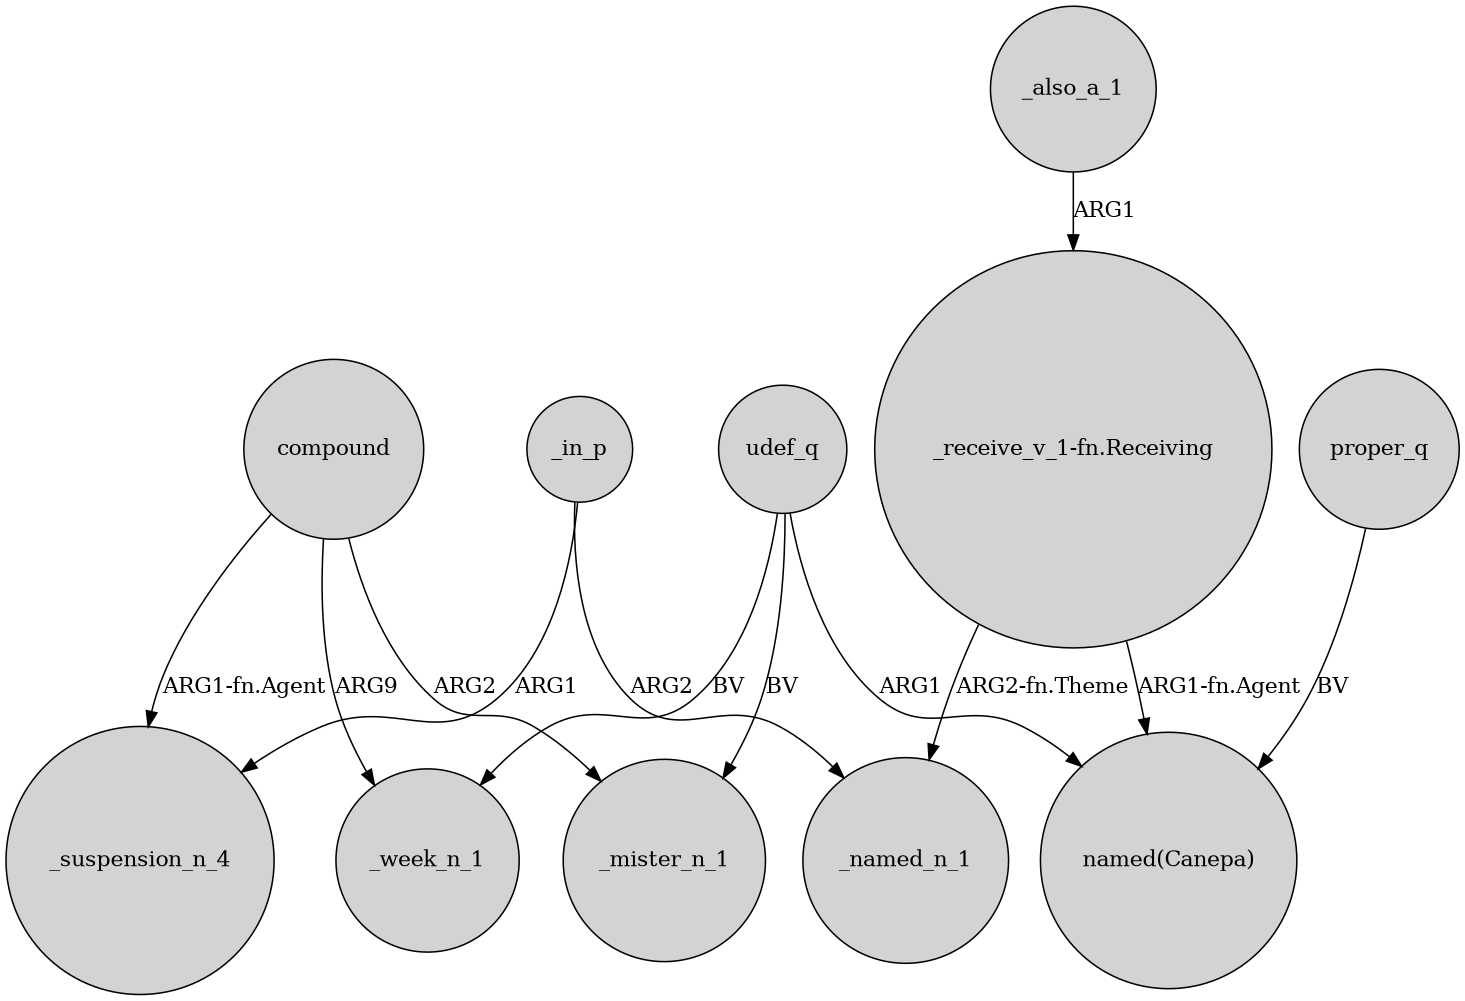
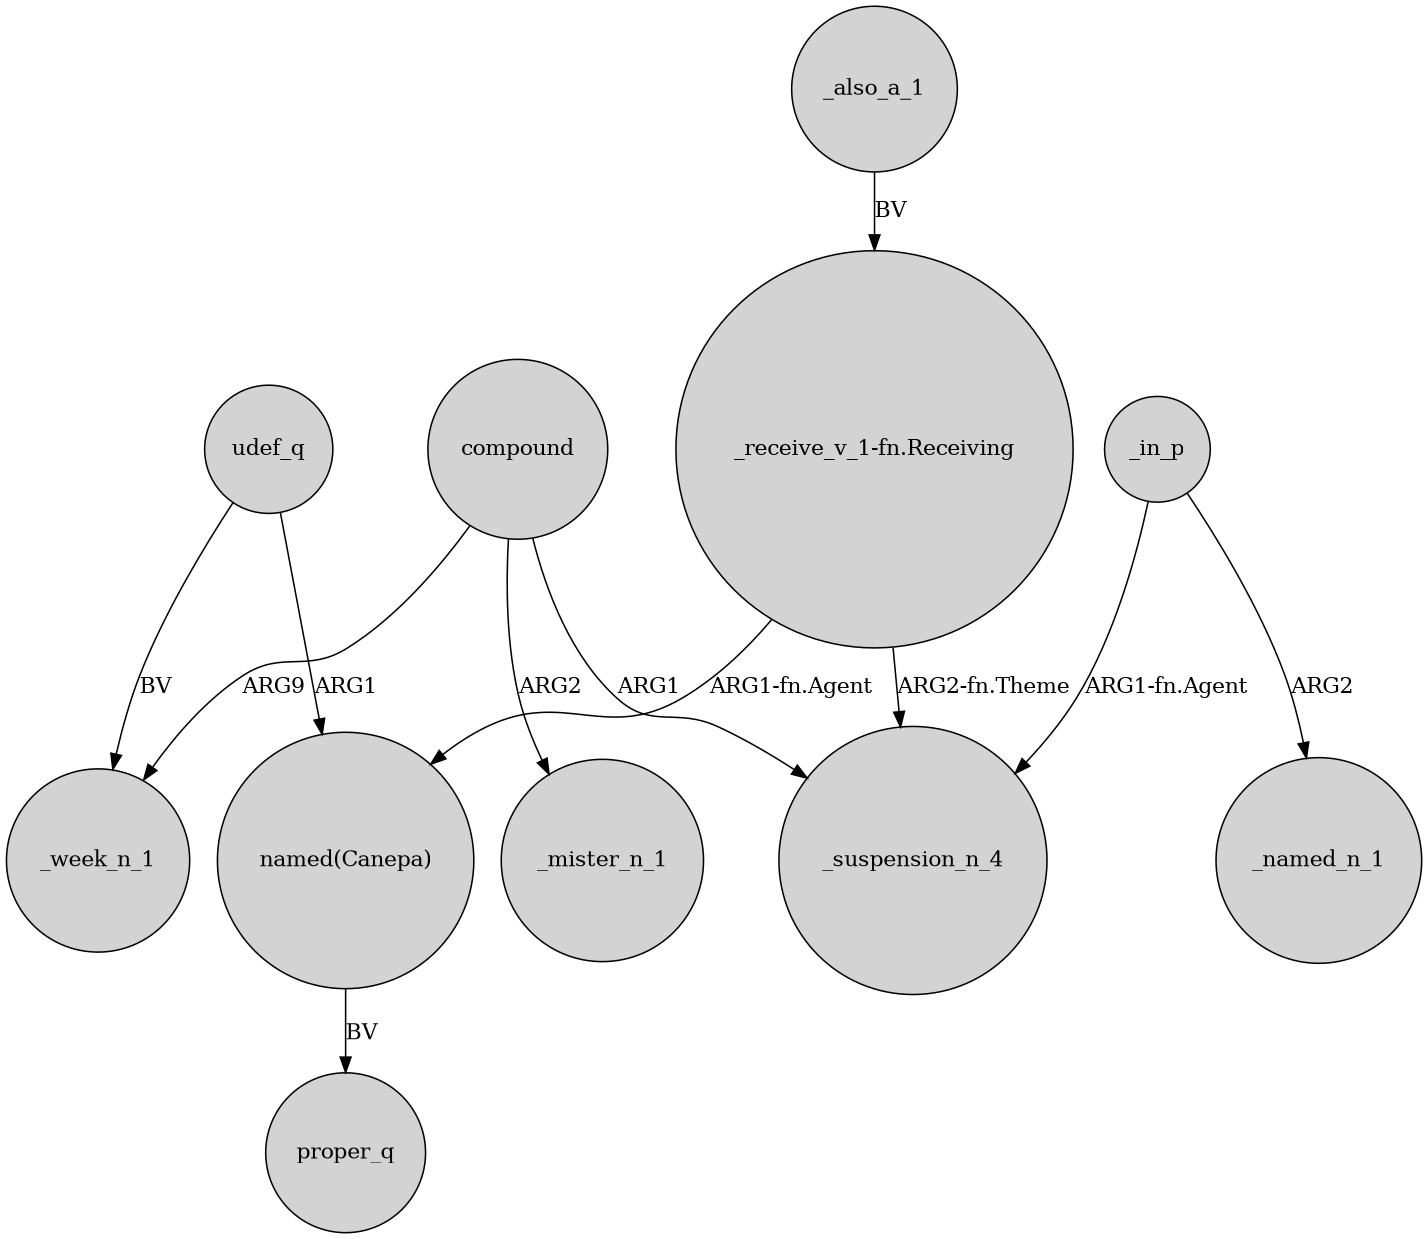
(1105, 211) -> (891, 211)
(775, 643) -> none
(1330, 648) -> (346, 1023)
(953, 684) -> (896, 680)
(245, 687) -> (649, 687)
(547, 687) -> (1167, 687)
